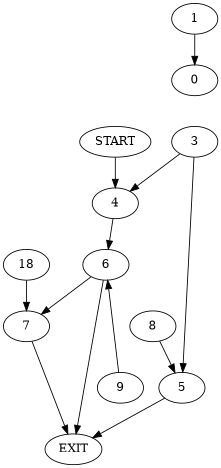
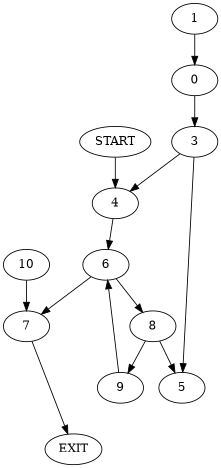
none -> (195, 107)
(26, 265) -> (26, 265)
(90, 353) -> (127, 292)
none -> (139, 353)
(133, 416) -> none
